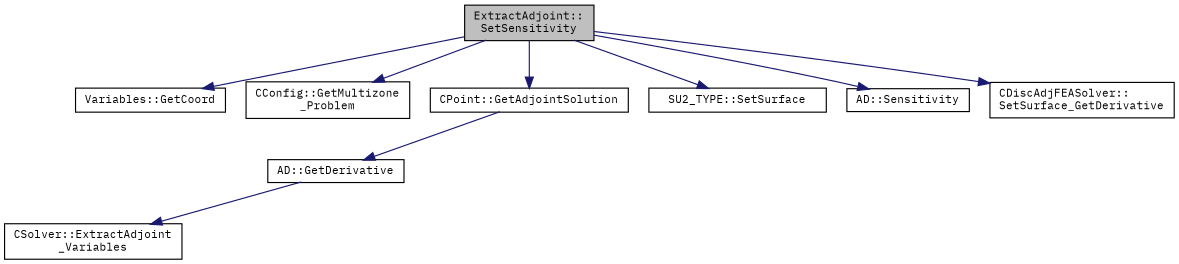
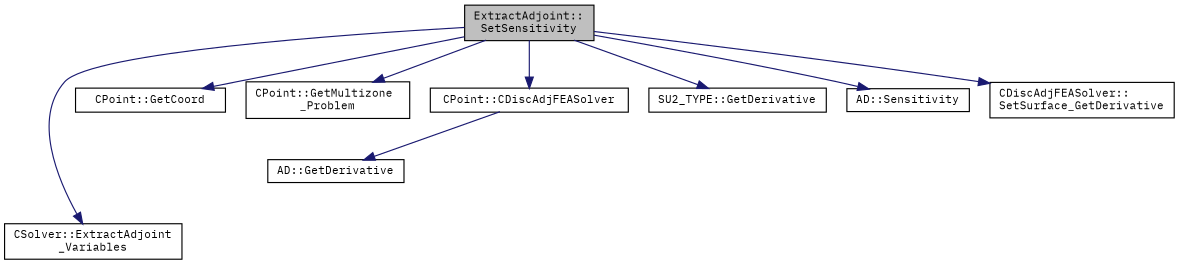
(150, 100) -> (150, 100)
(328, 100) -> (328, 100)
(529, 100) -> (529, 100)
(738, 100) -> (738, 100)
(231, 202) -> (192, 51)
